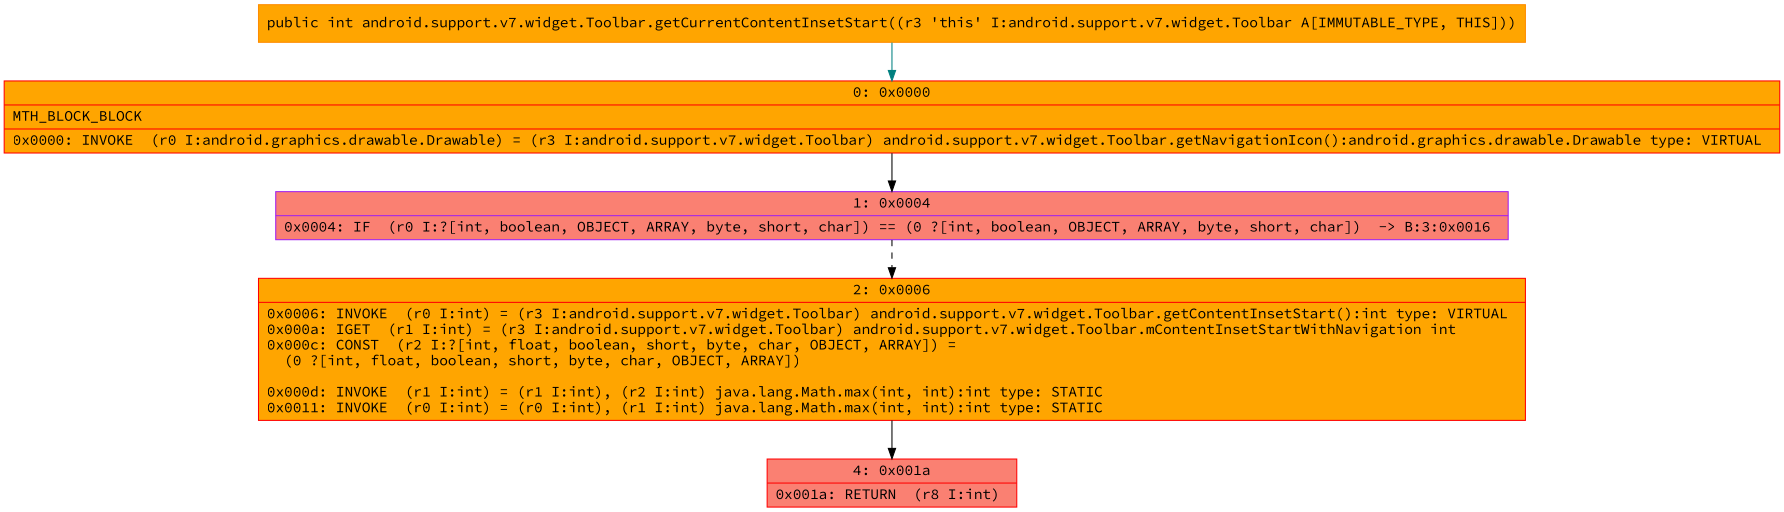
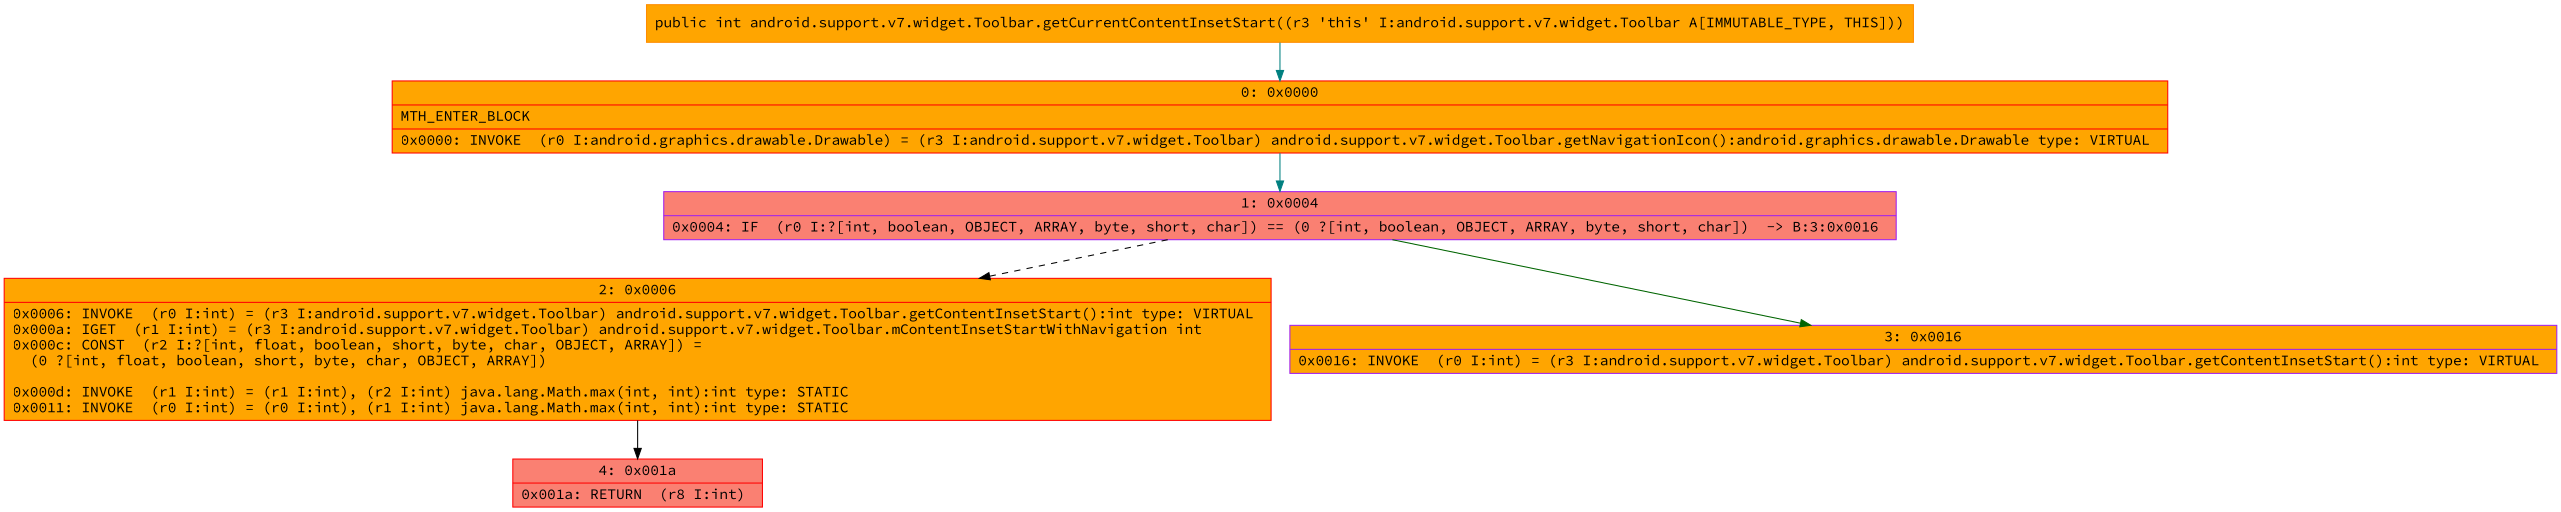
(77, 116) -> (465, 116)
(892, 167) -> (1280, 167)
none -> (1923, 349)
